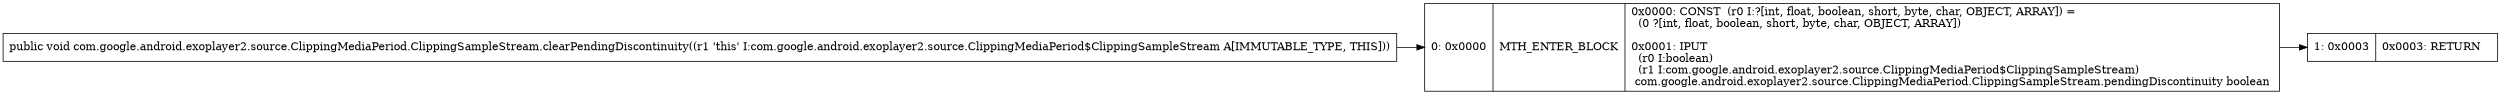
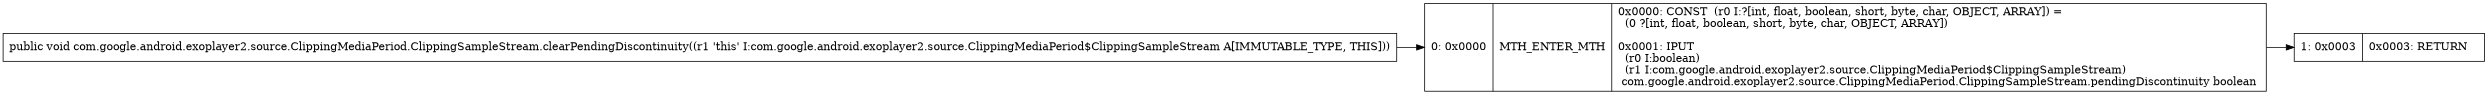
(1559, 47) -> (1552, 47)
